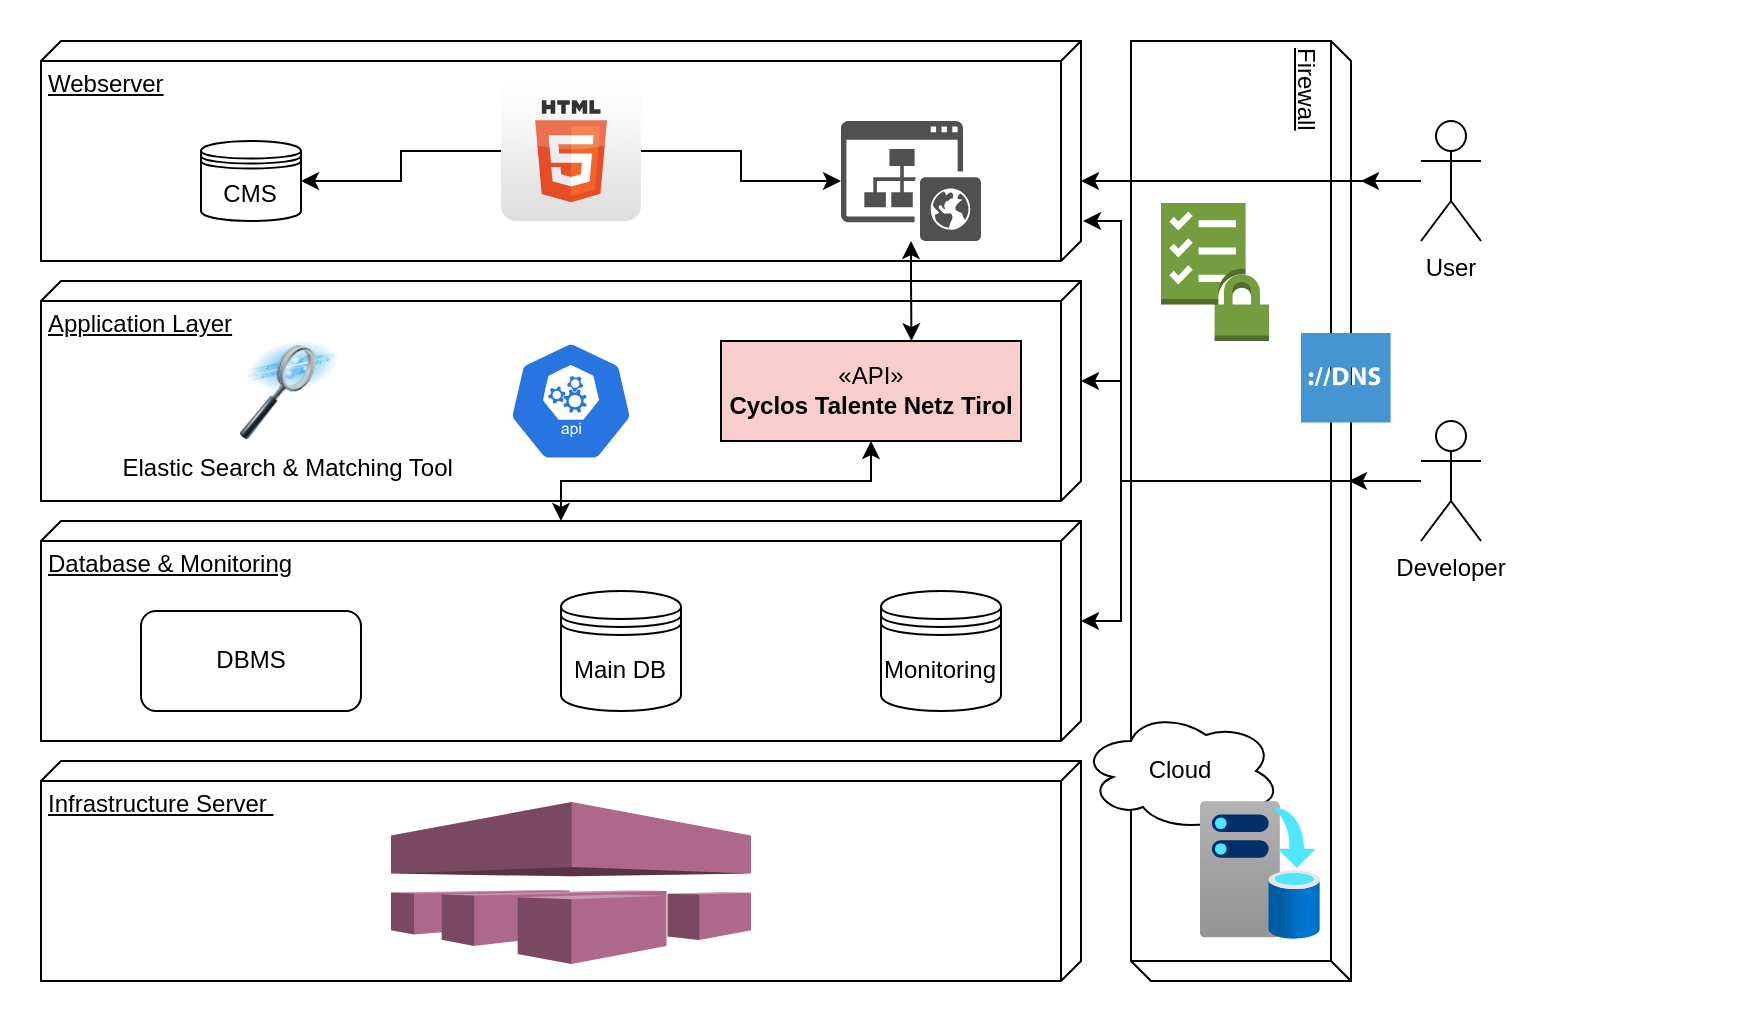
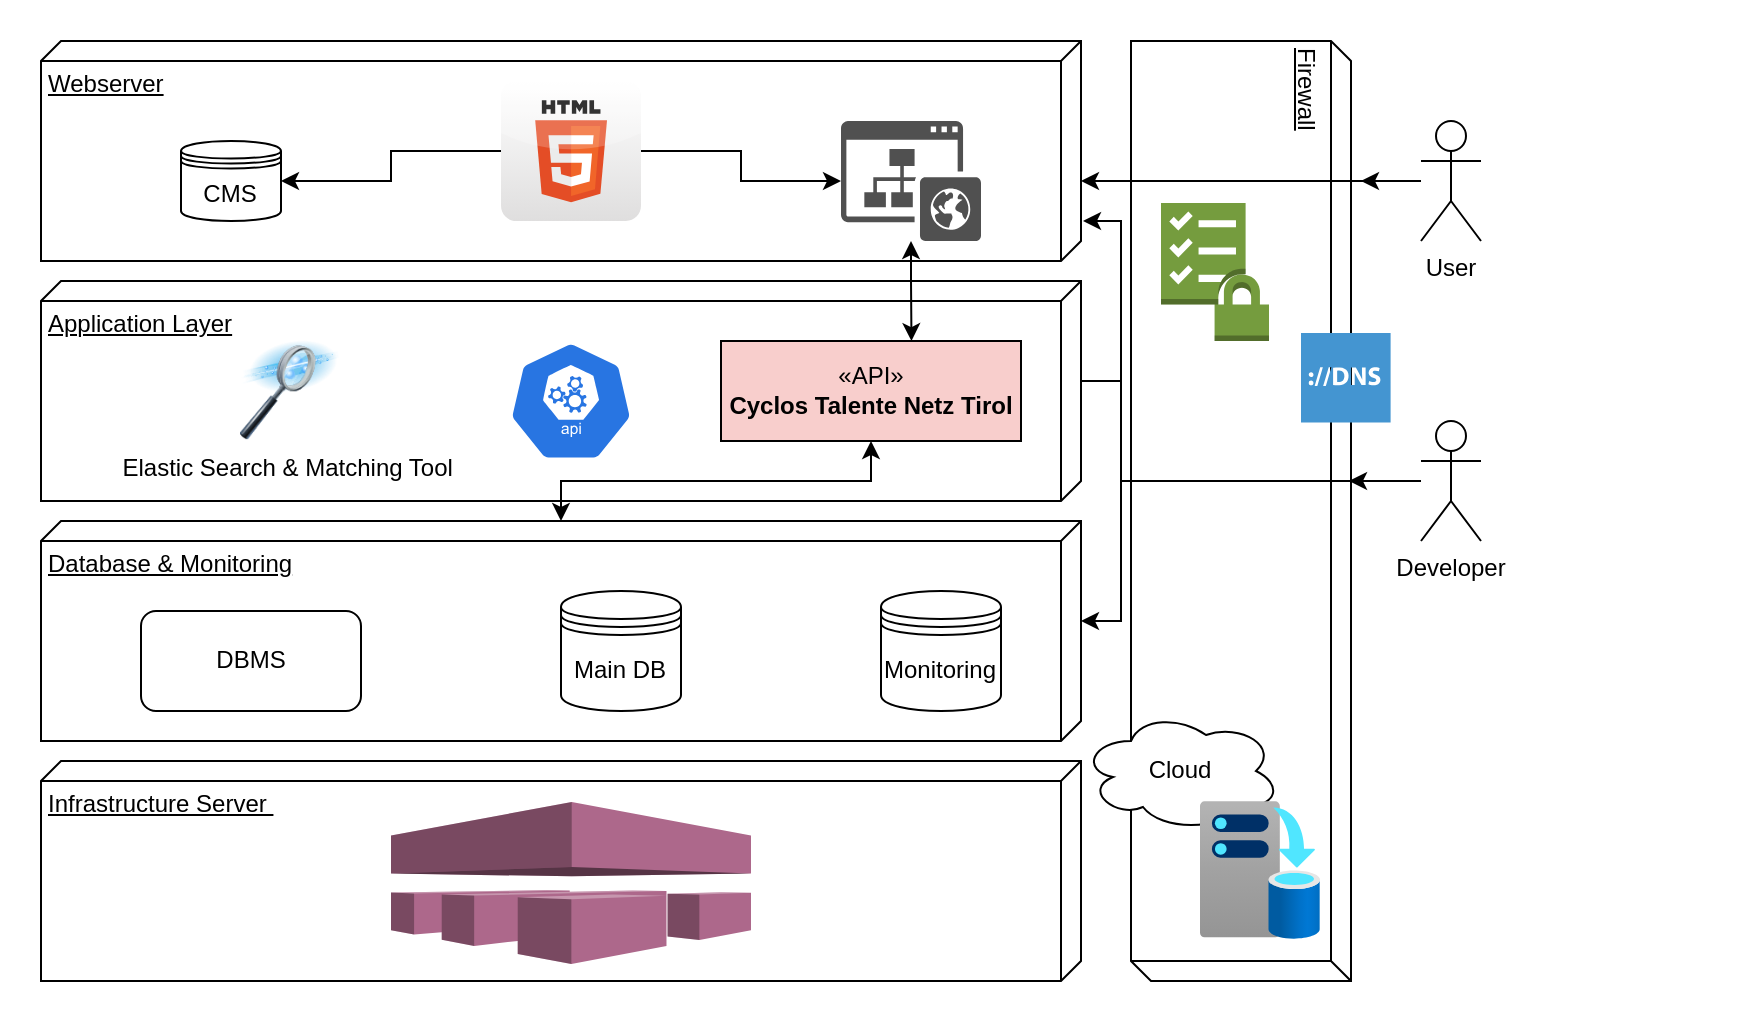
(251, 181) -> (231, 181)
(1096, 381) -> (1090, 381)
